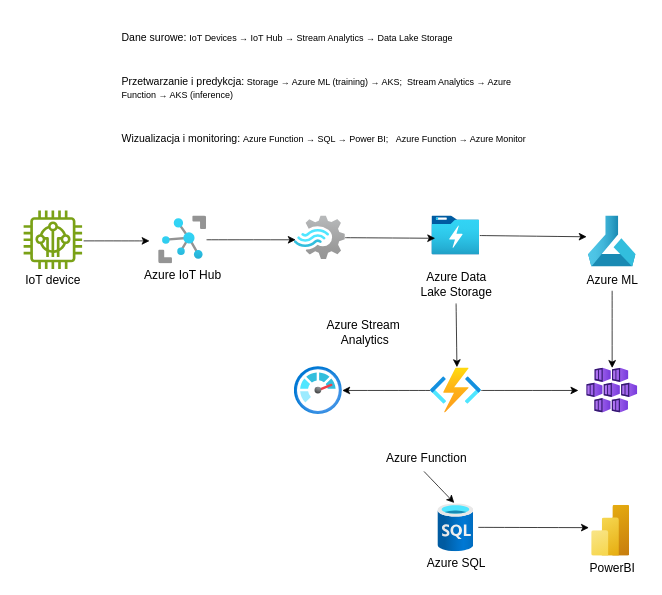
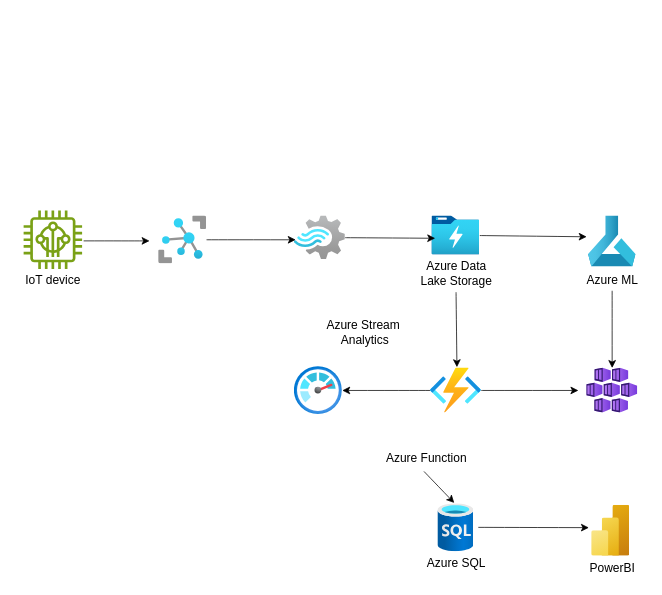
(330, 94) -> none
(183, 275) -> none
(456, 285) -> (456, 273)
